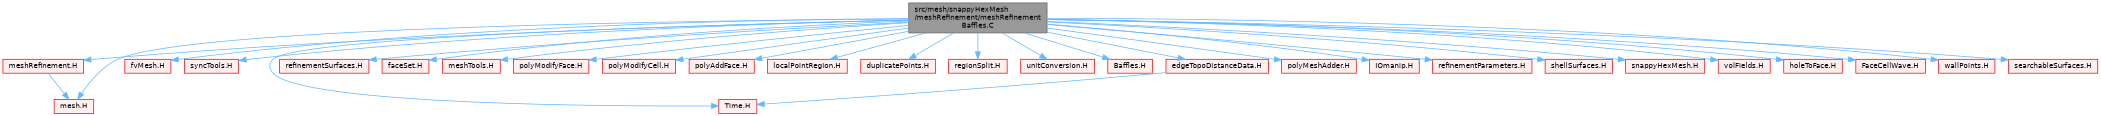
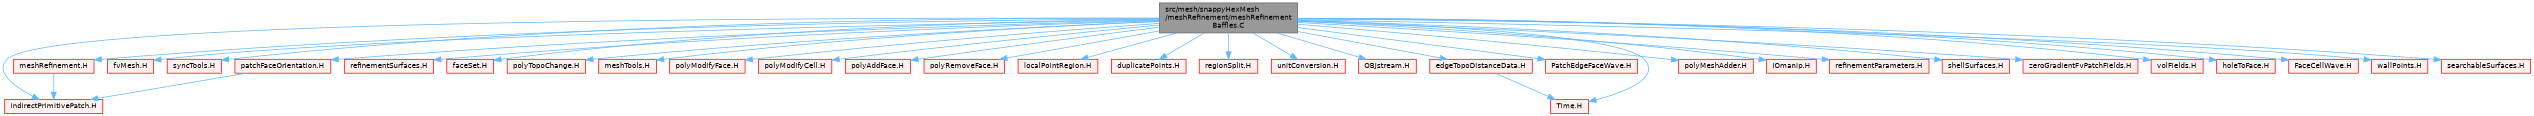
none -> (283, 66)
none -> (546, 66)
none -> (964, 66)
(1130, 66) -> (1592, 66)
none -> (1387, 66)
(1665, 66) -> (2080, 66)
(74, 106) -> (54, 106)
